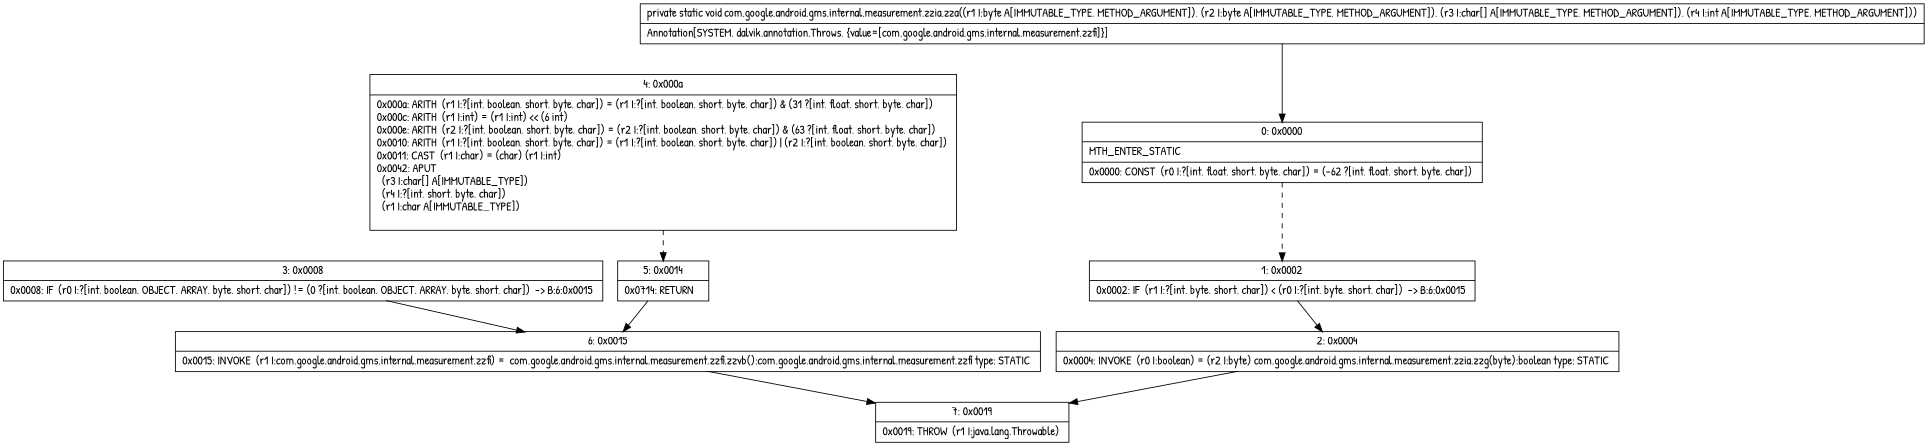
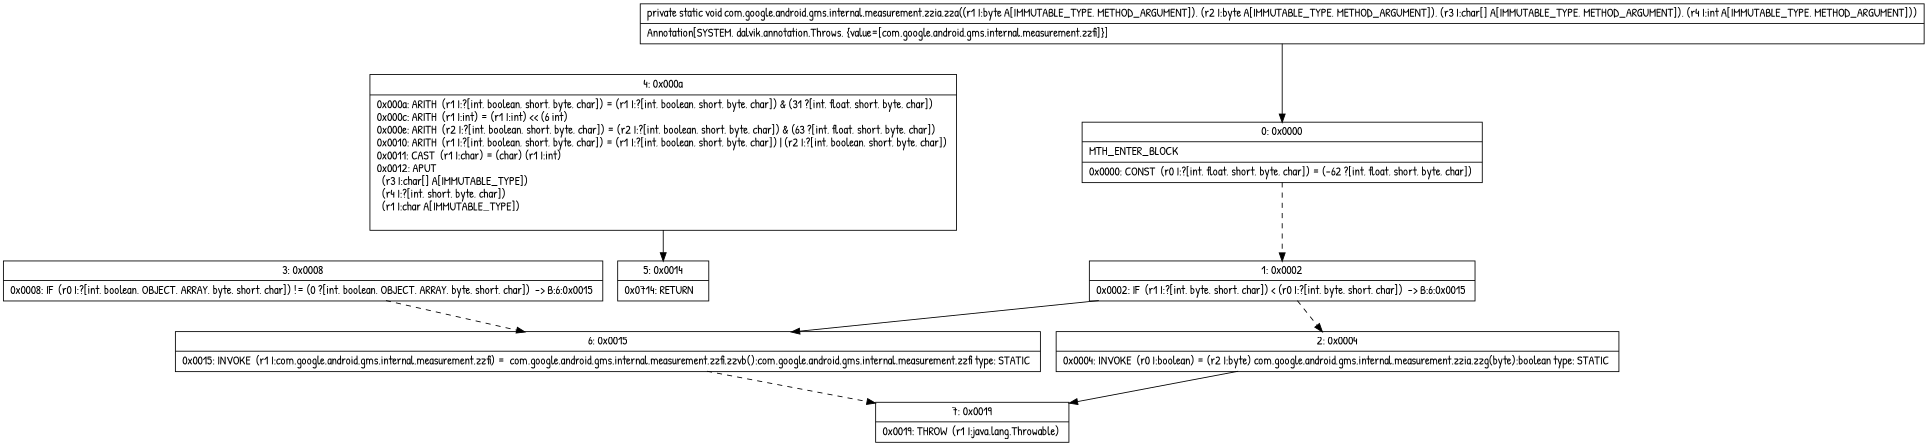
(1135, 152) -> (1134, 152)
(409, 169) -> (409, 169)
(663, 241) -> (663, 241)
(638, 313) -> (949, 316)
(1307, 313) -> (1307, 313)
(451, 315) -> (451, 315)
(787, 386) -> (787, 386)
